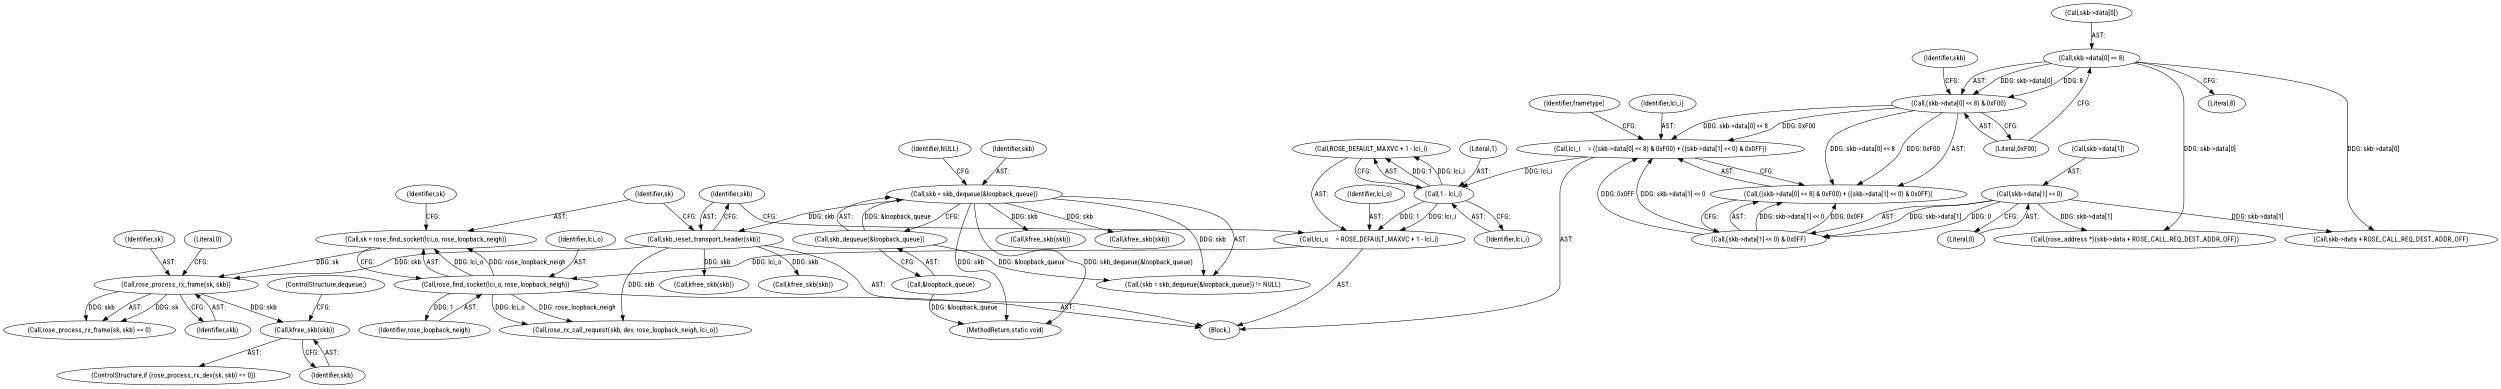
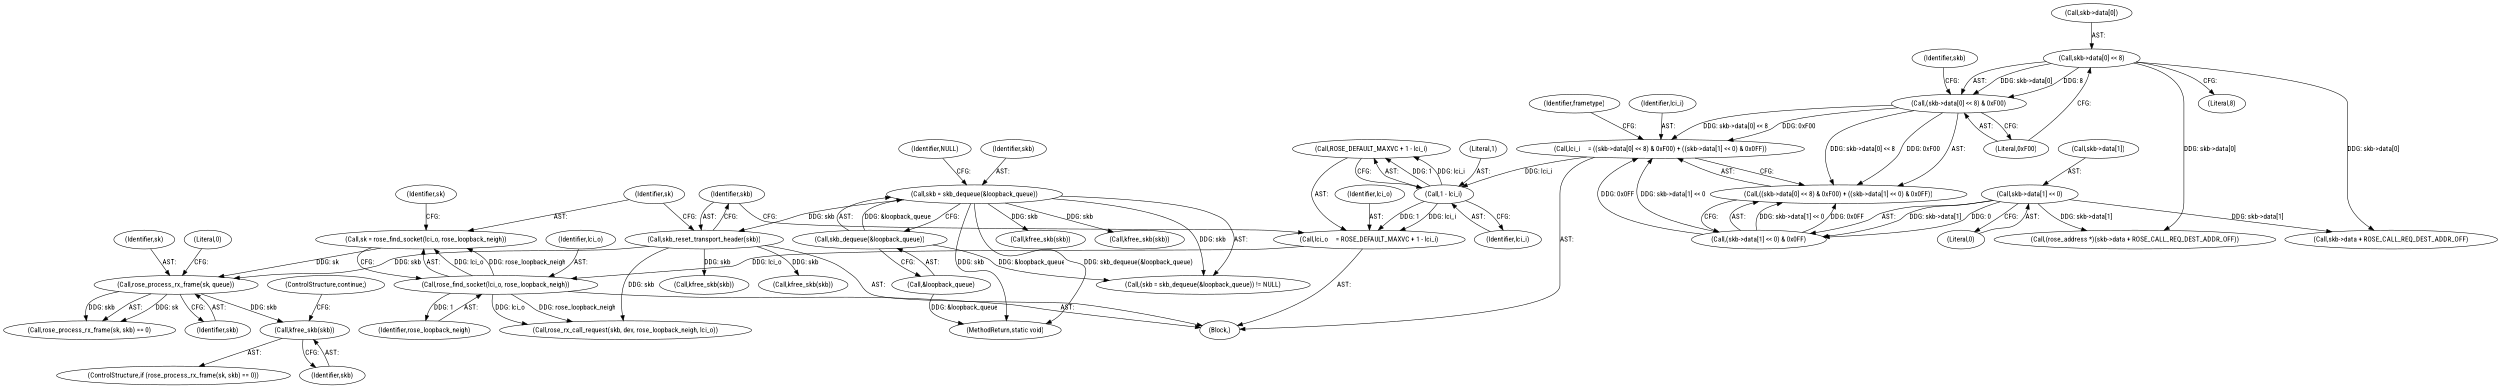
(176, 285) -> (176, 285)
(326, 285) -> (326, 285)
(173, 376) -> (173, 376)
